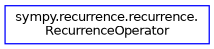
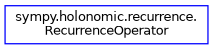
(107, 25) -> (107, 25)
